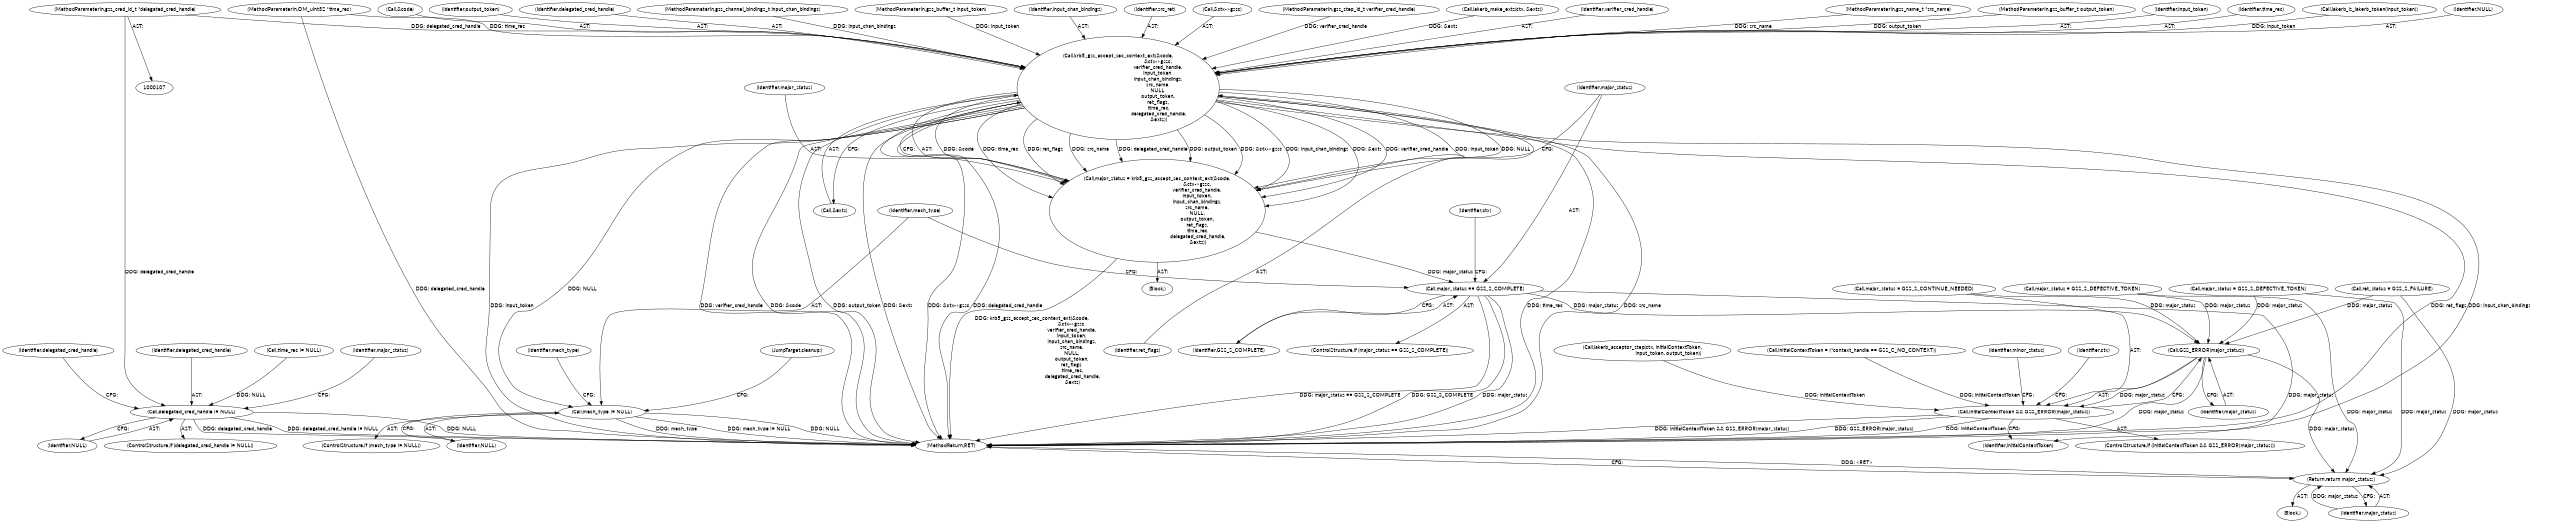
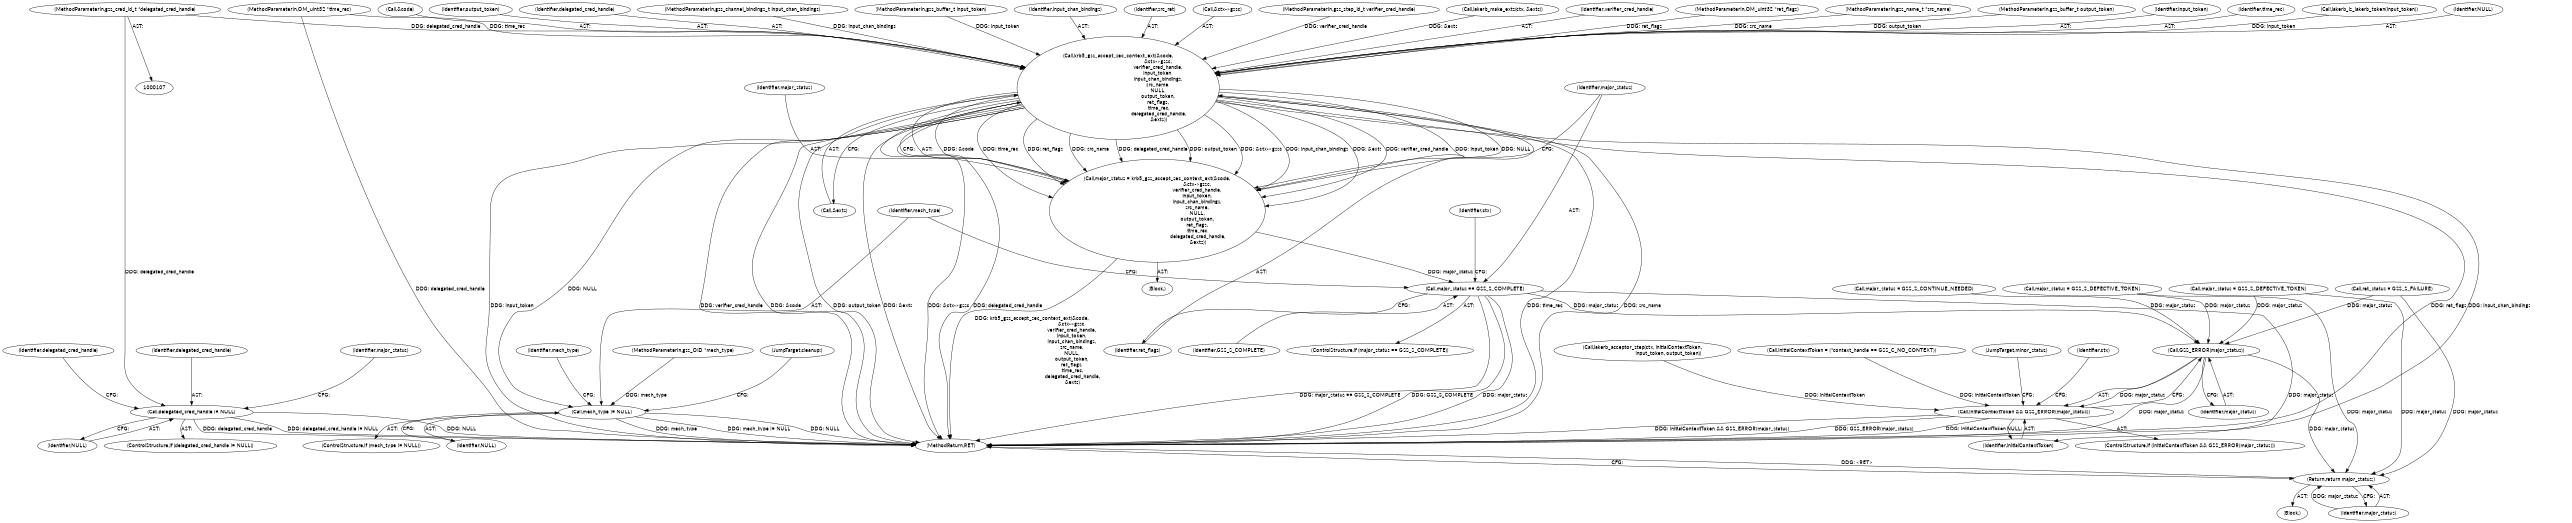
none -> (1747, 10)
(1340, 311) -> (1283, 312)
(2124, 319) -> (2024, 430)
(294, 351) -> none
none -> (683, 351)
(2017, 351) -> (2017, 351)
(2015, 429) -> (2015, 429)
